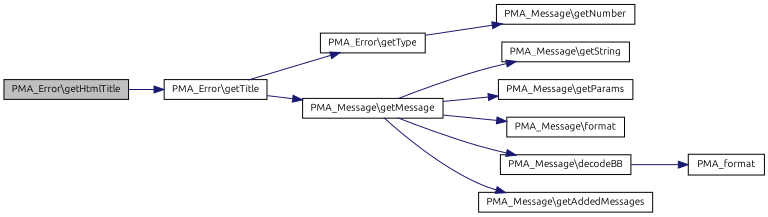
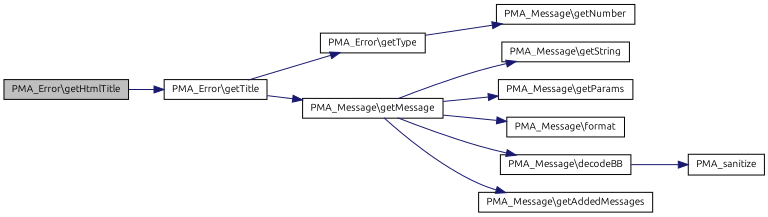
(726, 165) -> (726, 165)
